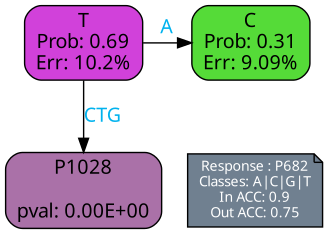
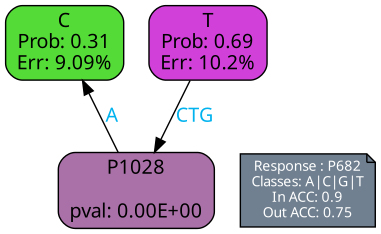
(160, 43) -> (104, 123)
